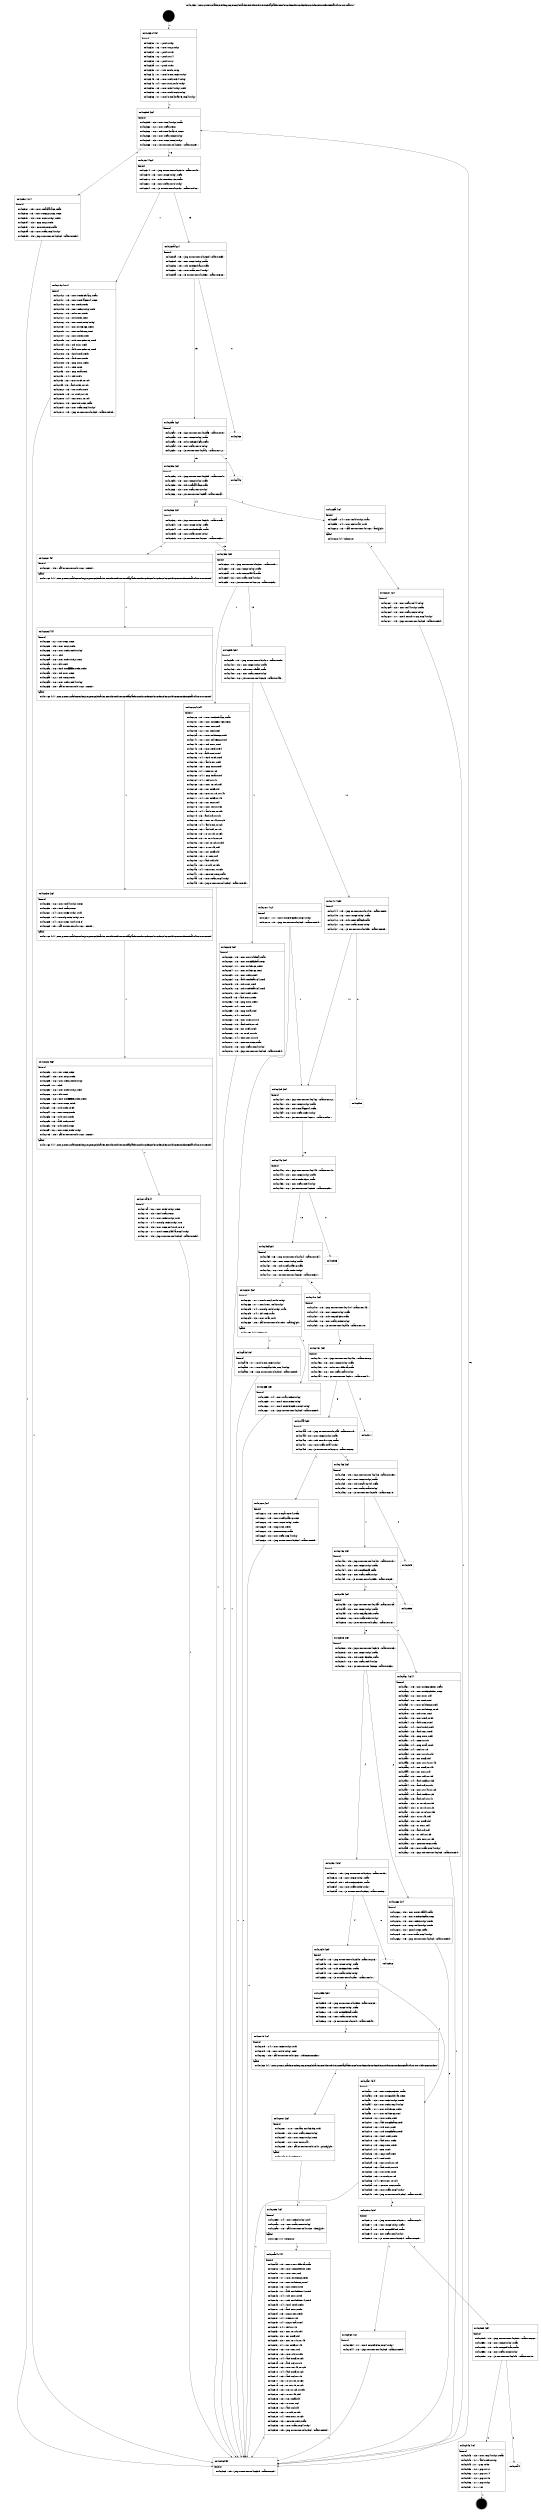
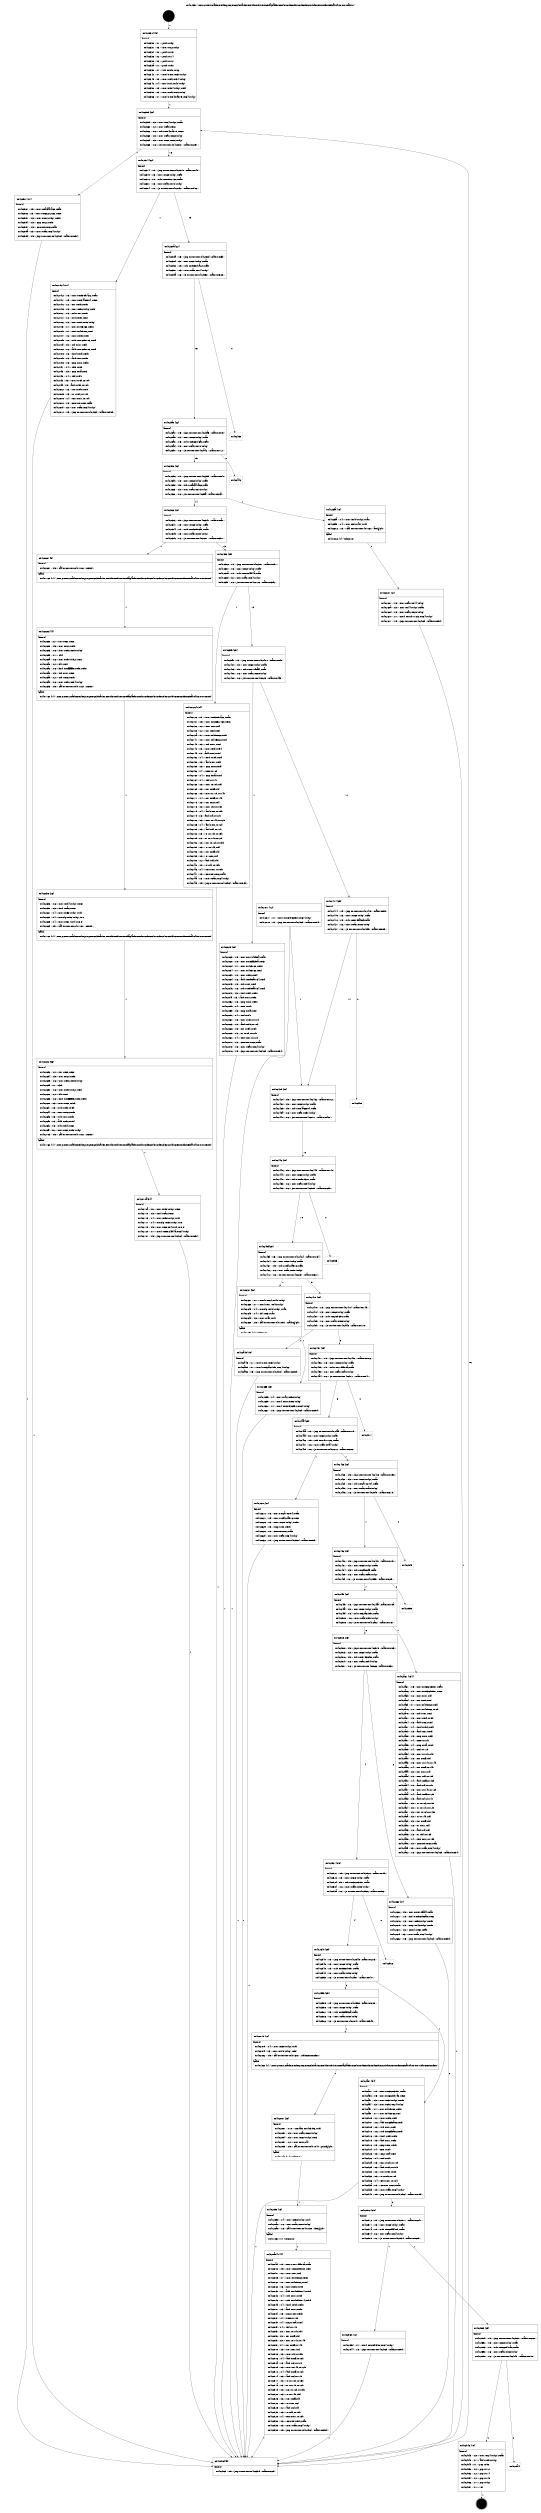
(268, 1342) -> (299, 1339)
